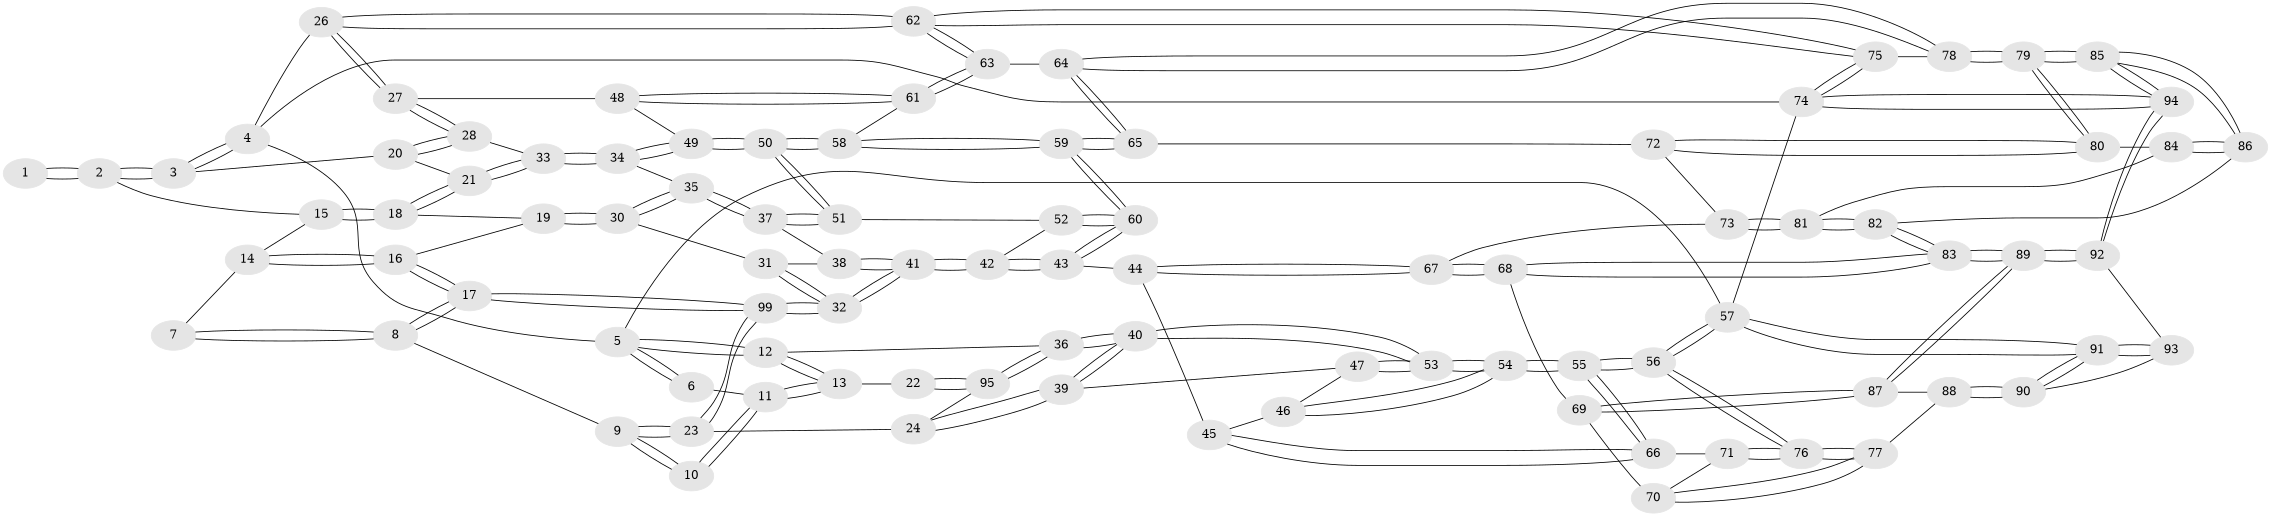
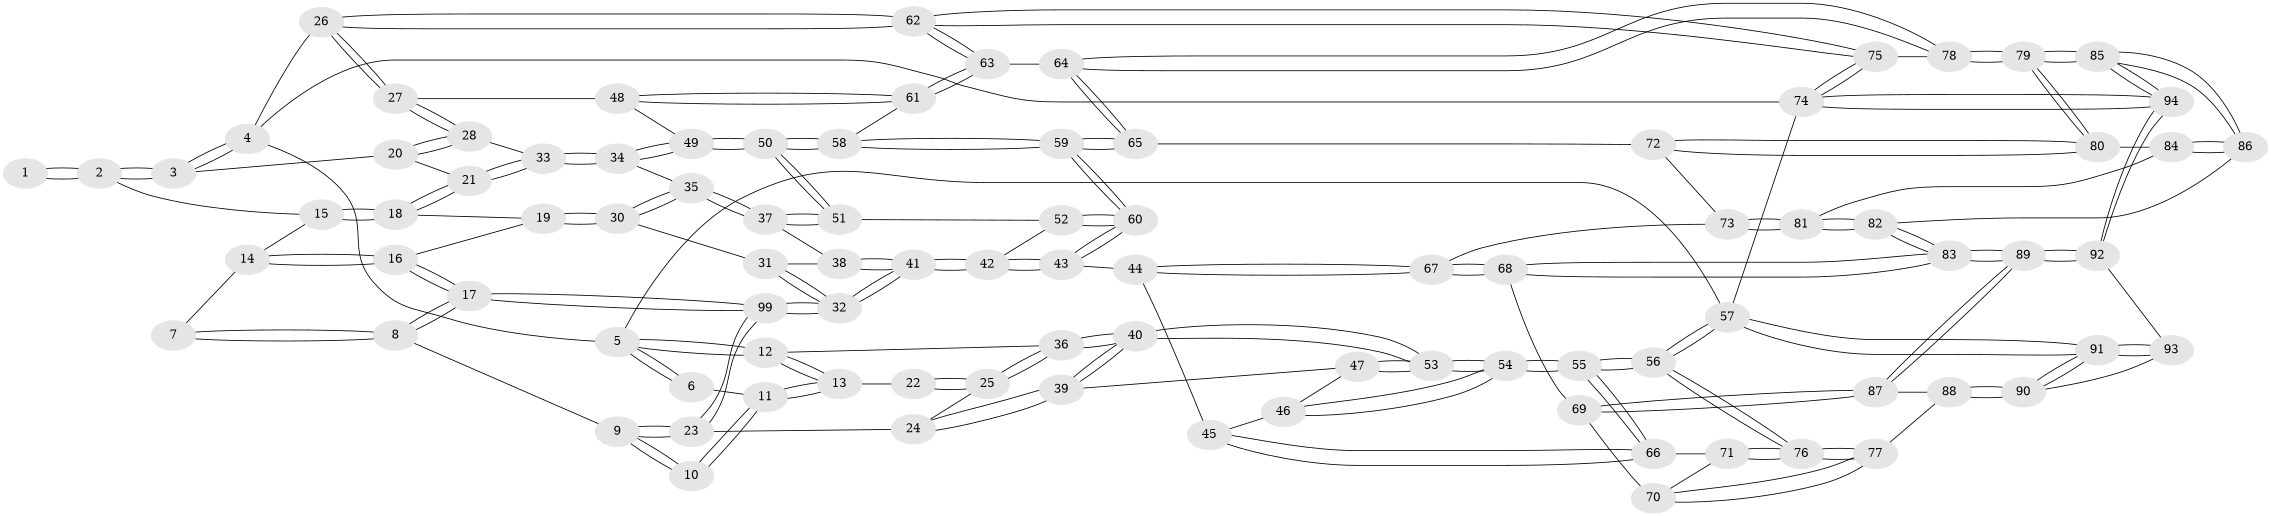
(987, 384) -> (987, 384)
